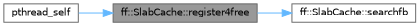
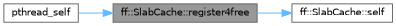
(354, 13) -> (342, 13)
